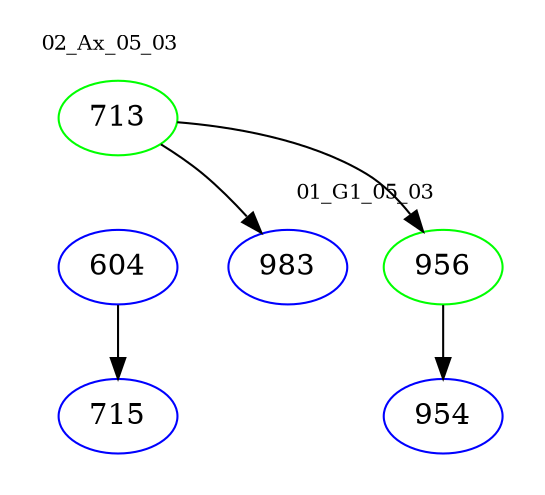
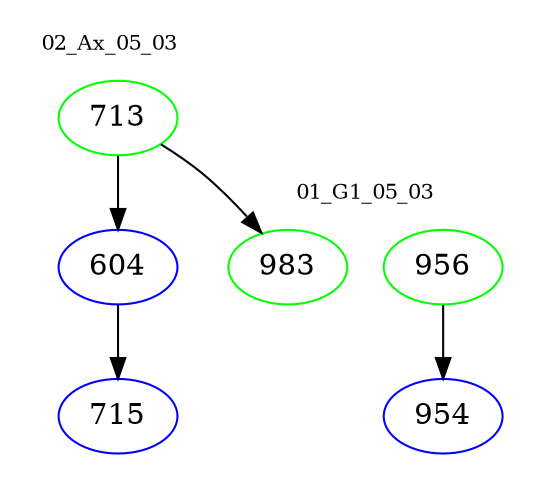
(303, 146) -> (118, 182)
(288, 267) -> (288, 267)
